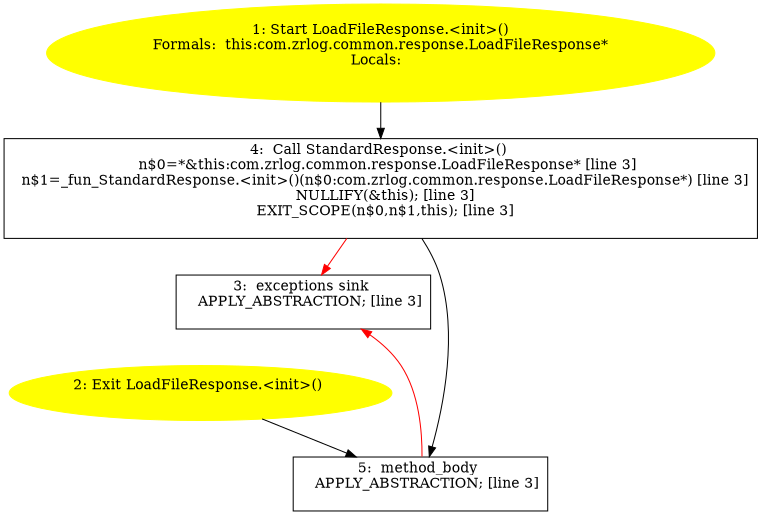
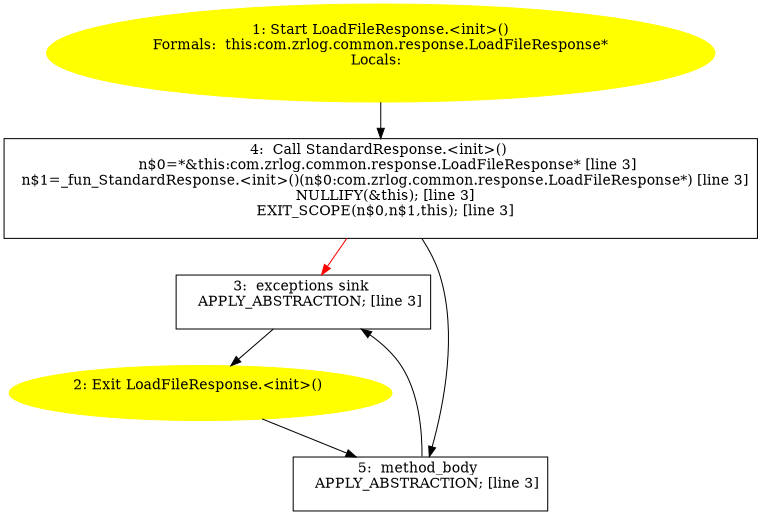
none -> (256, 344)
(412, 388) -> (412, 388)
